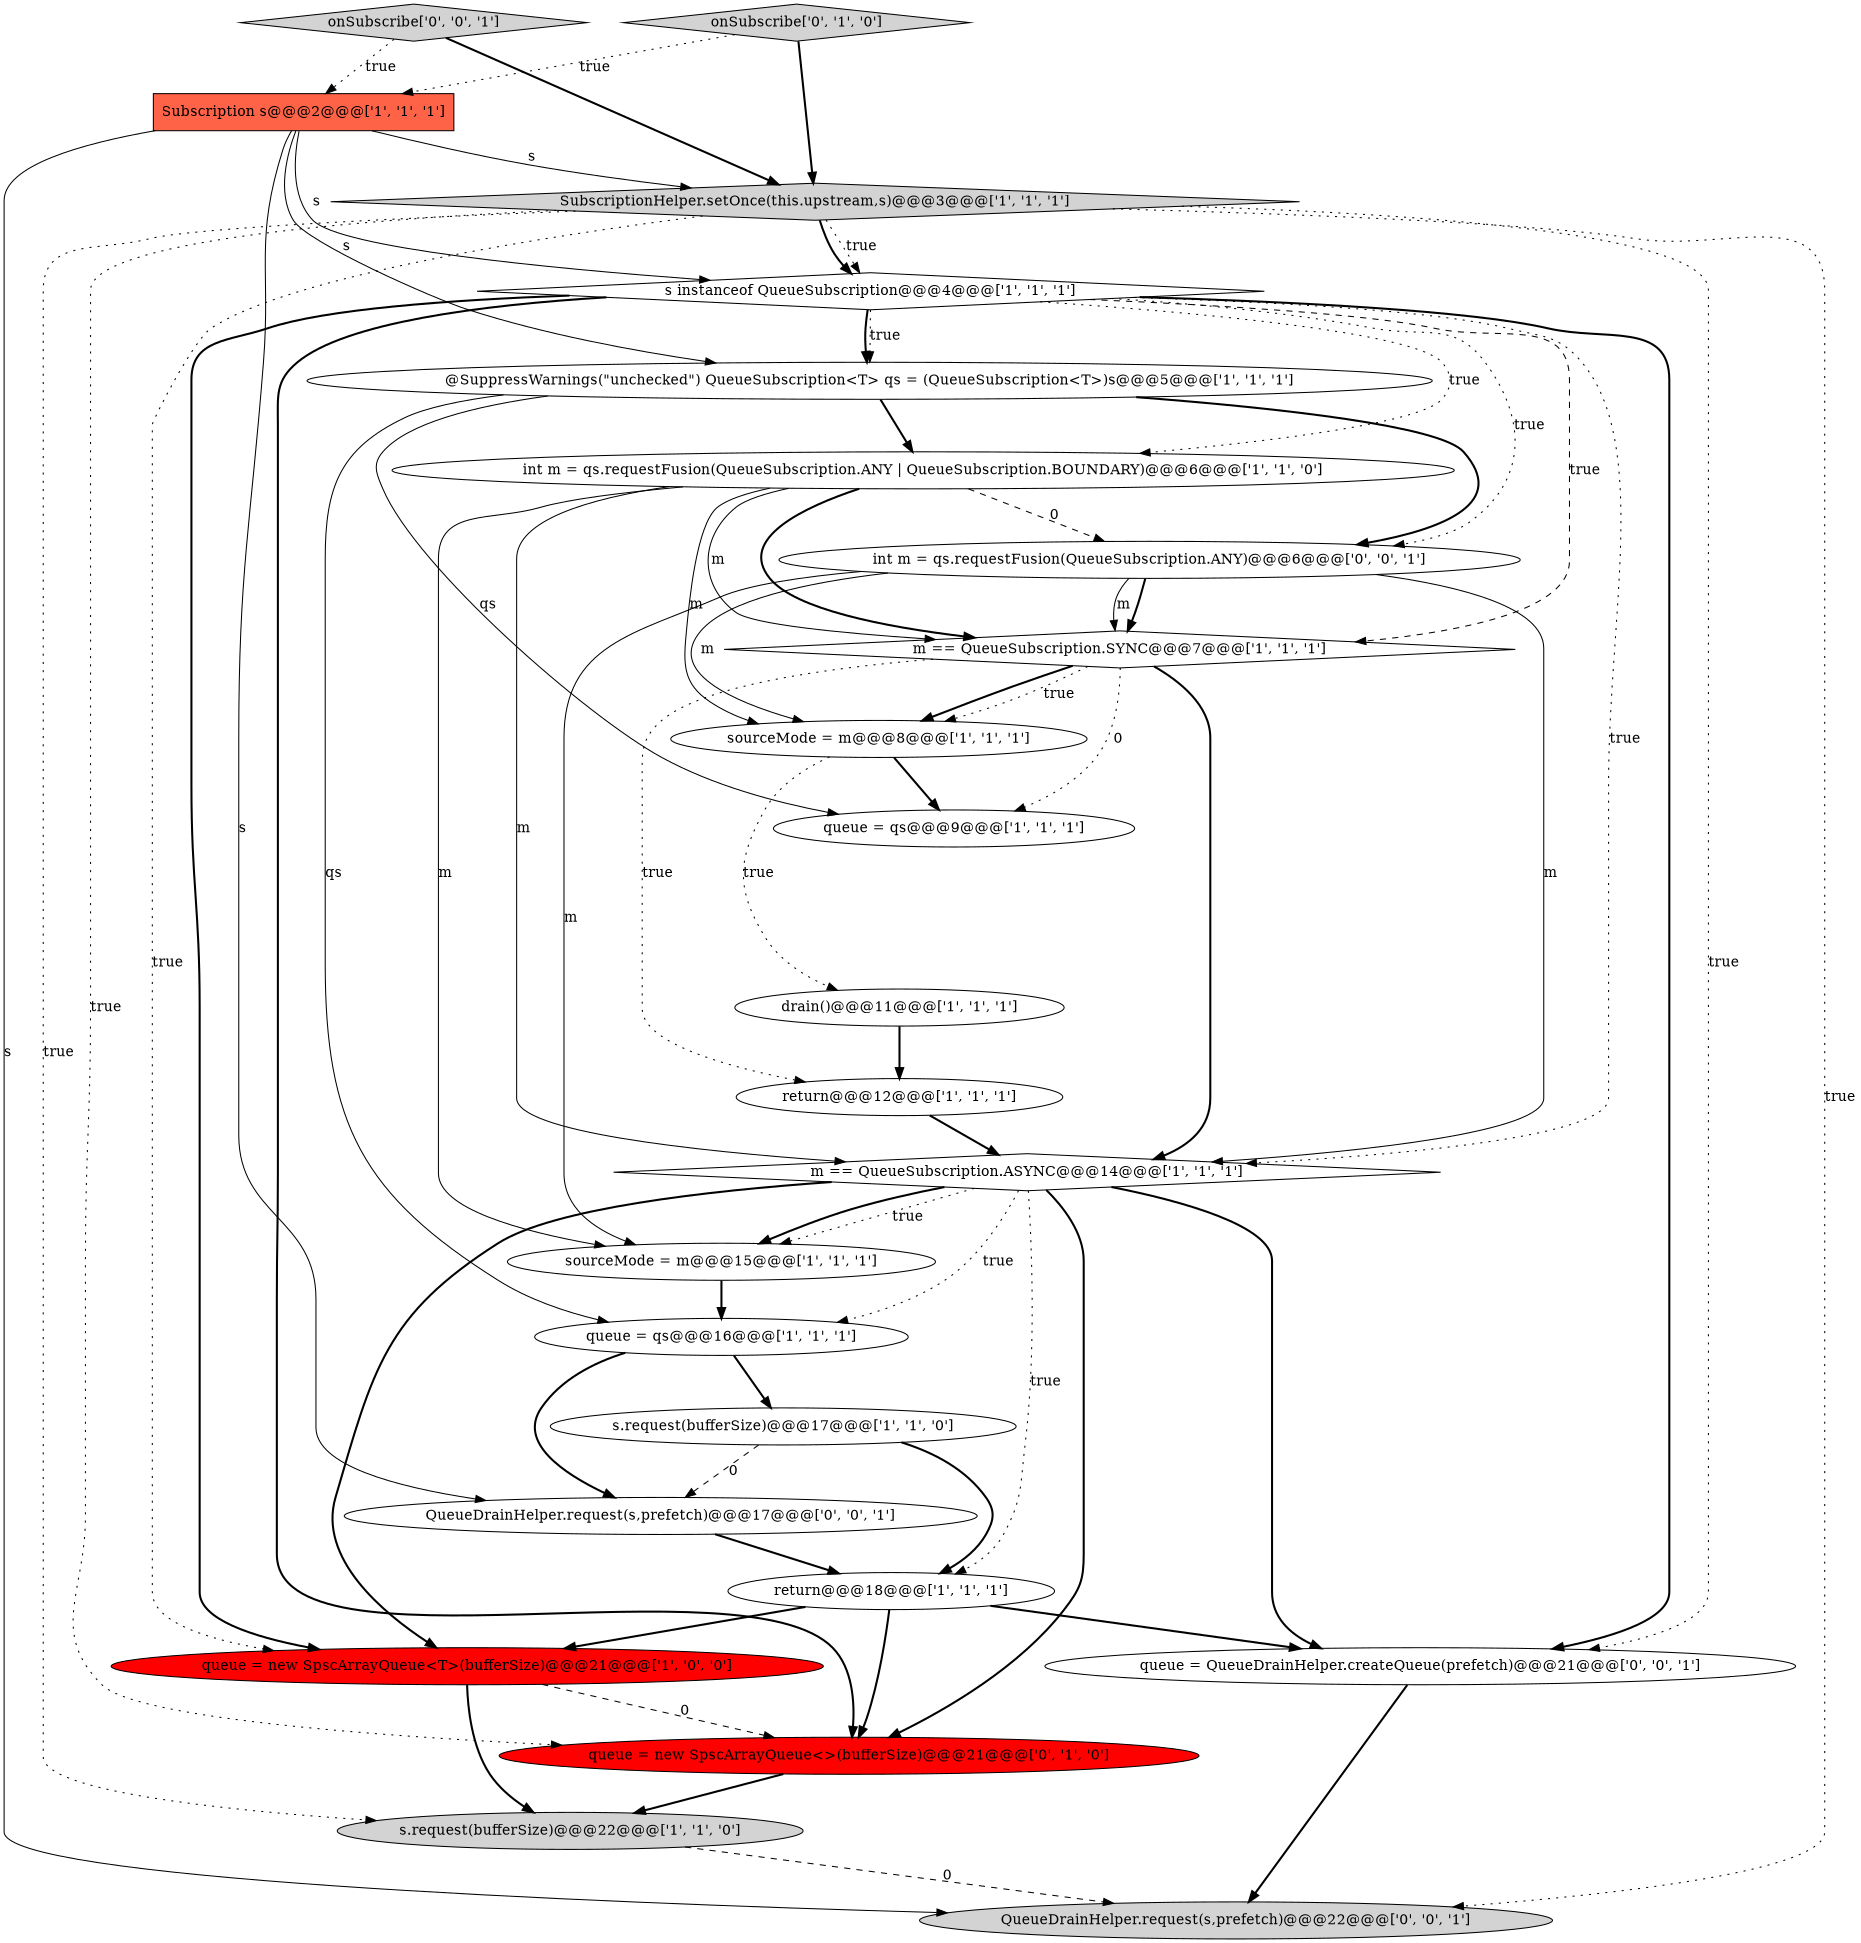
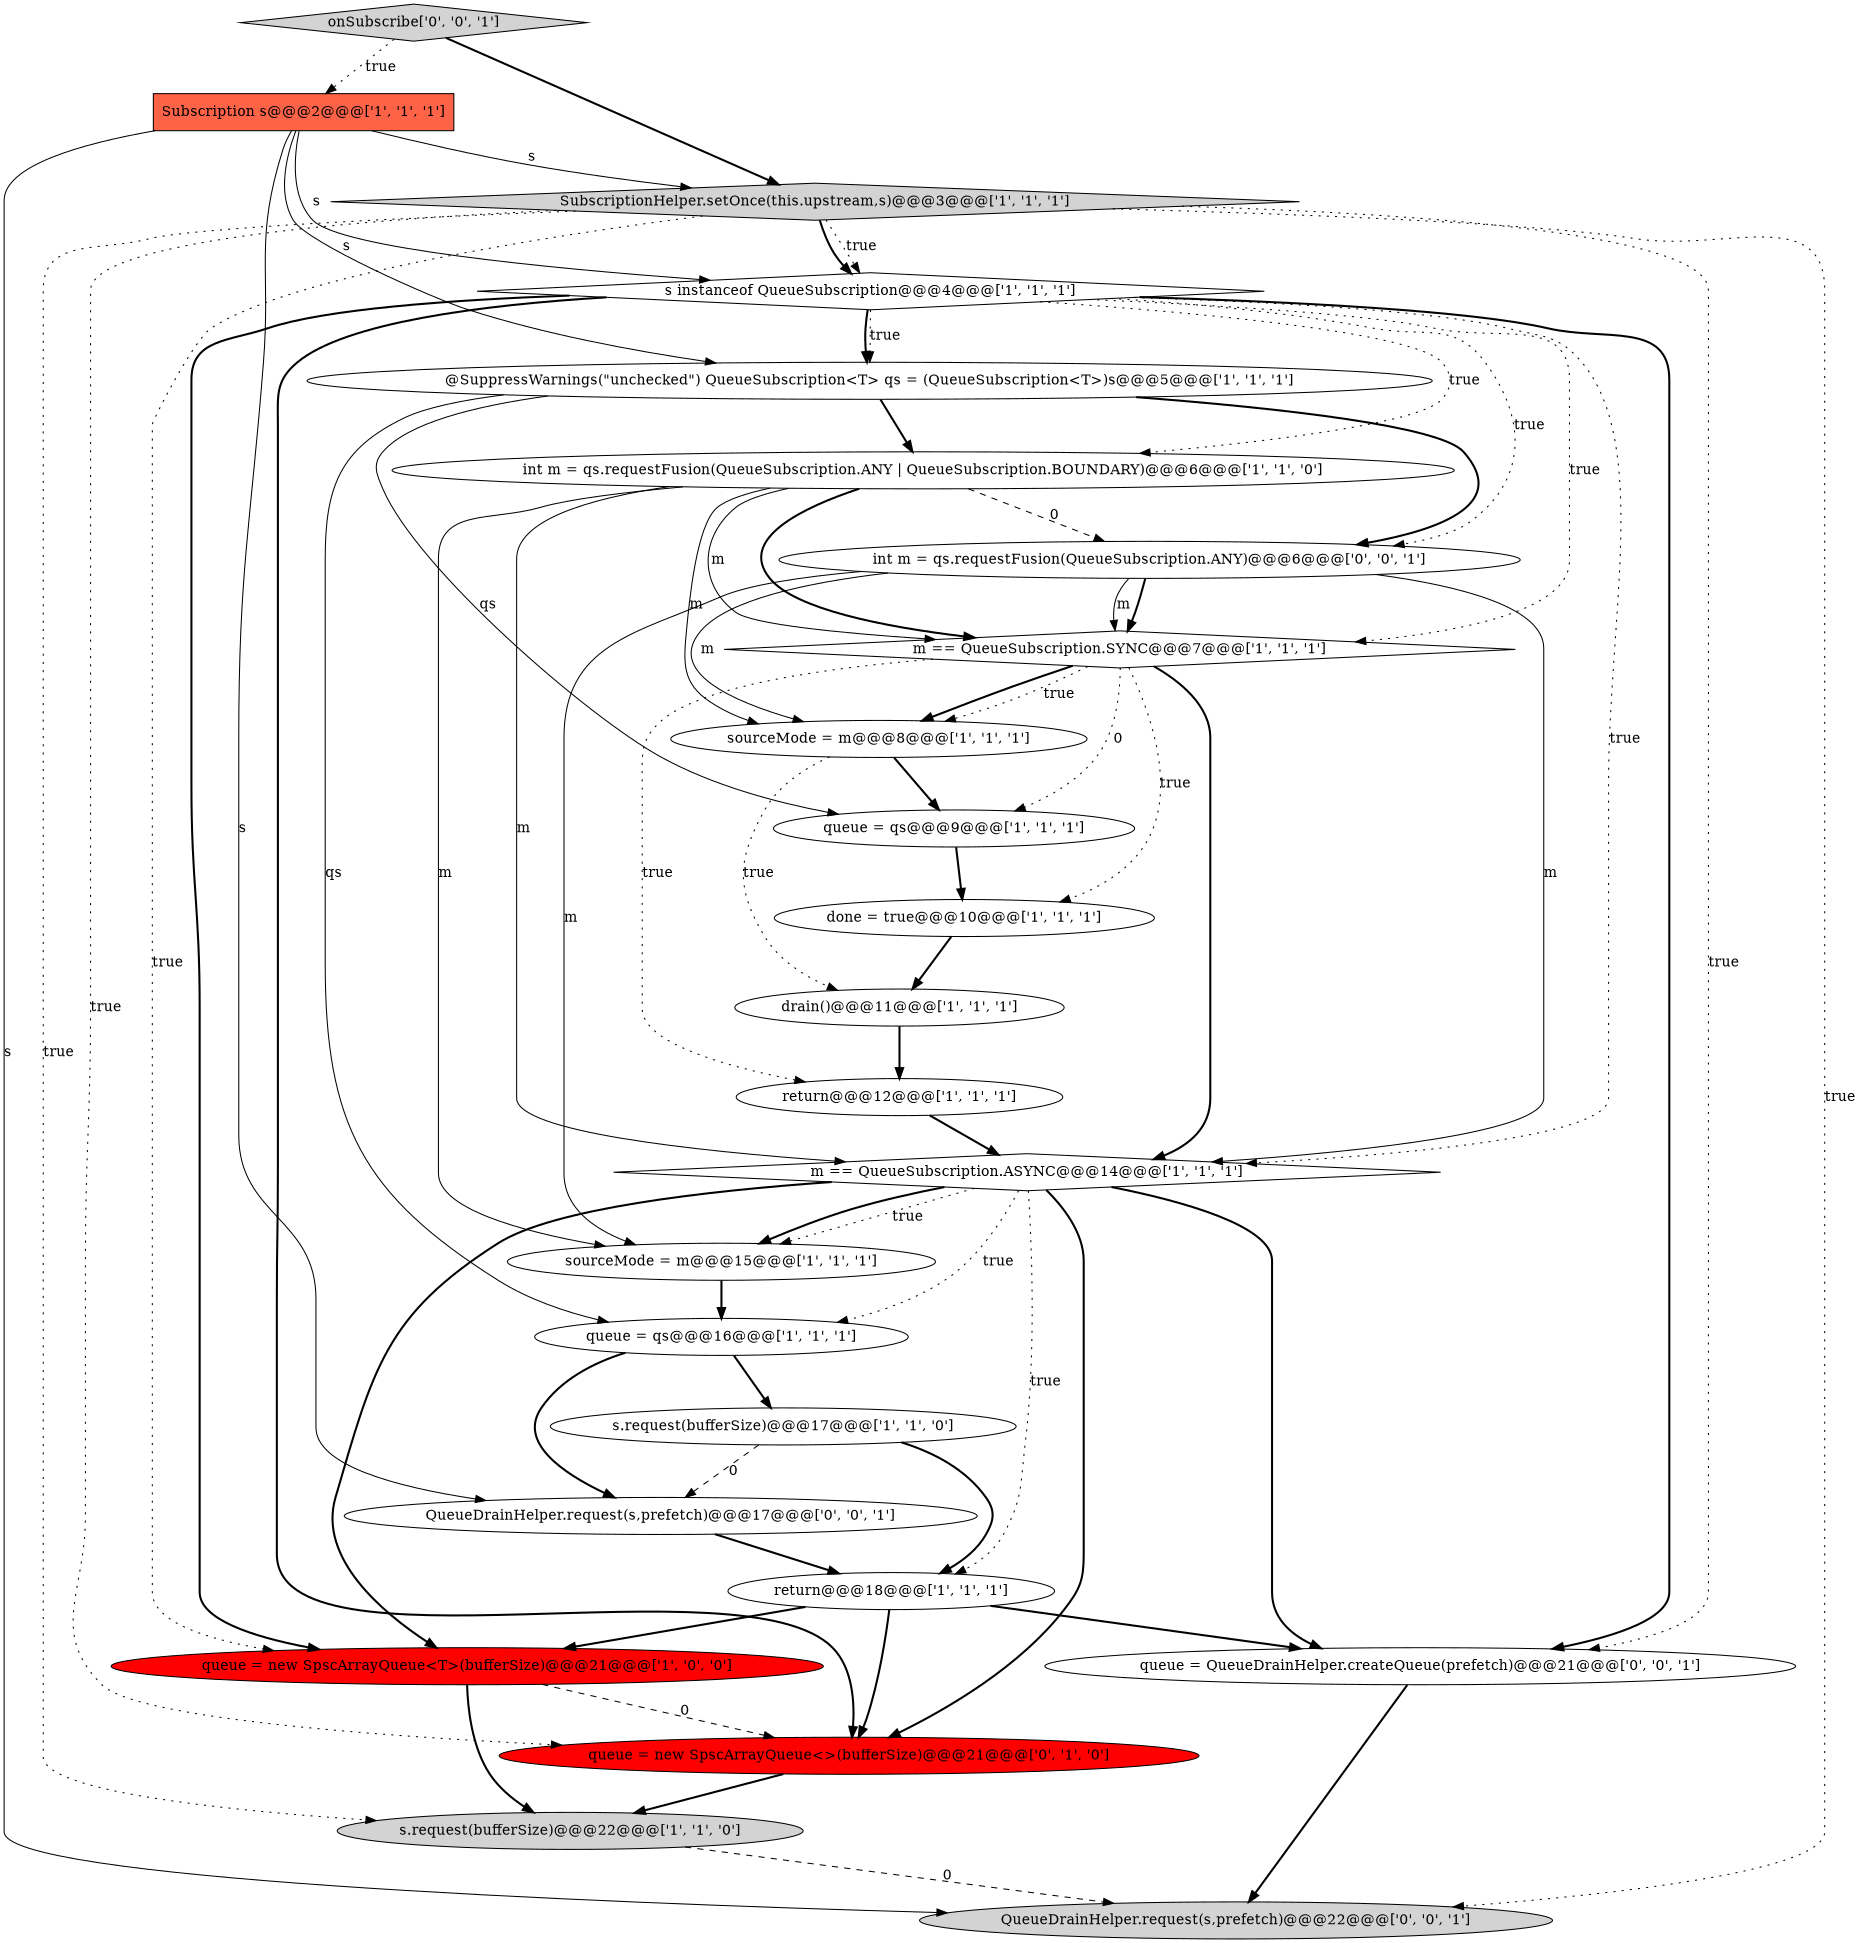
(797, 23) -> none
(1564, 356) -> (1564, 356)
none -> (964, 918)
